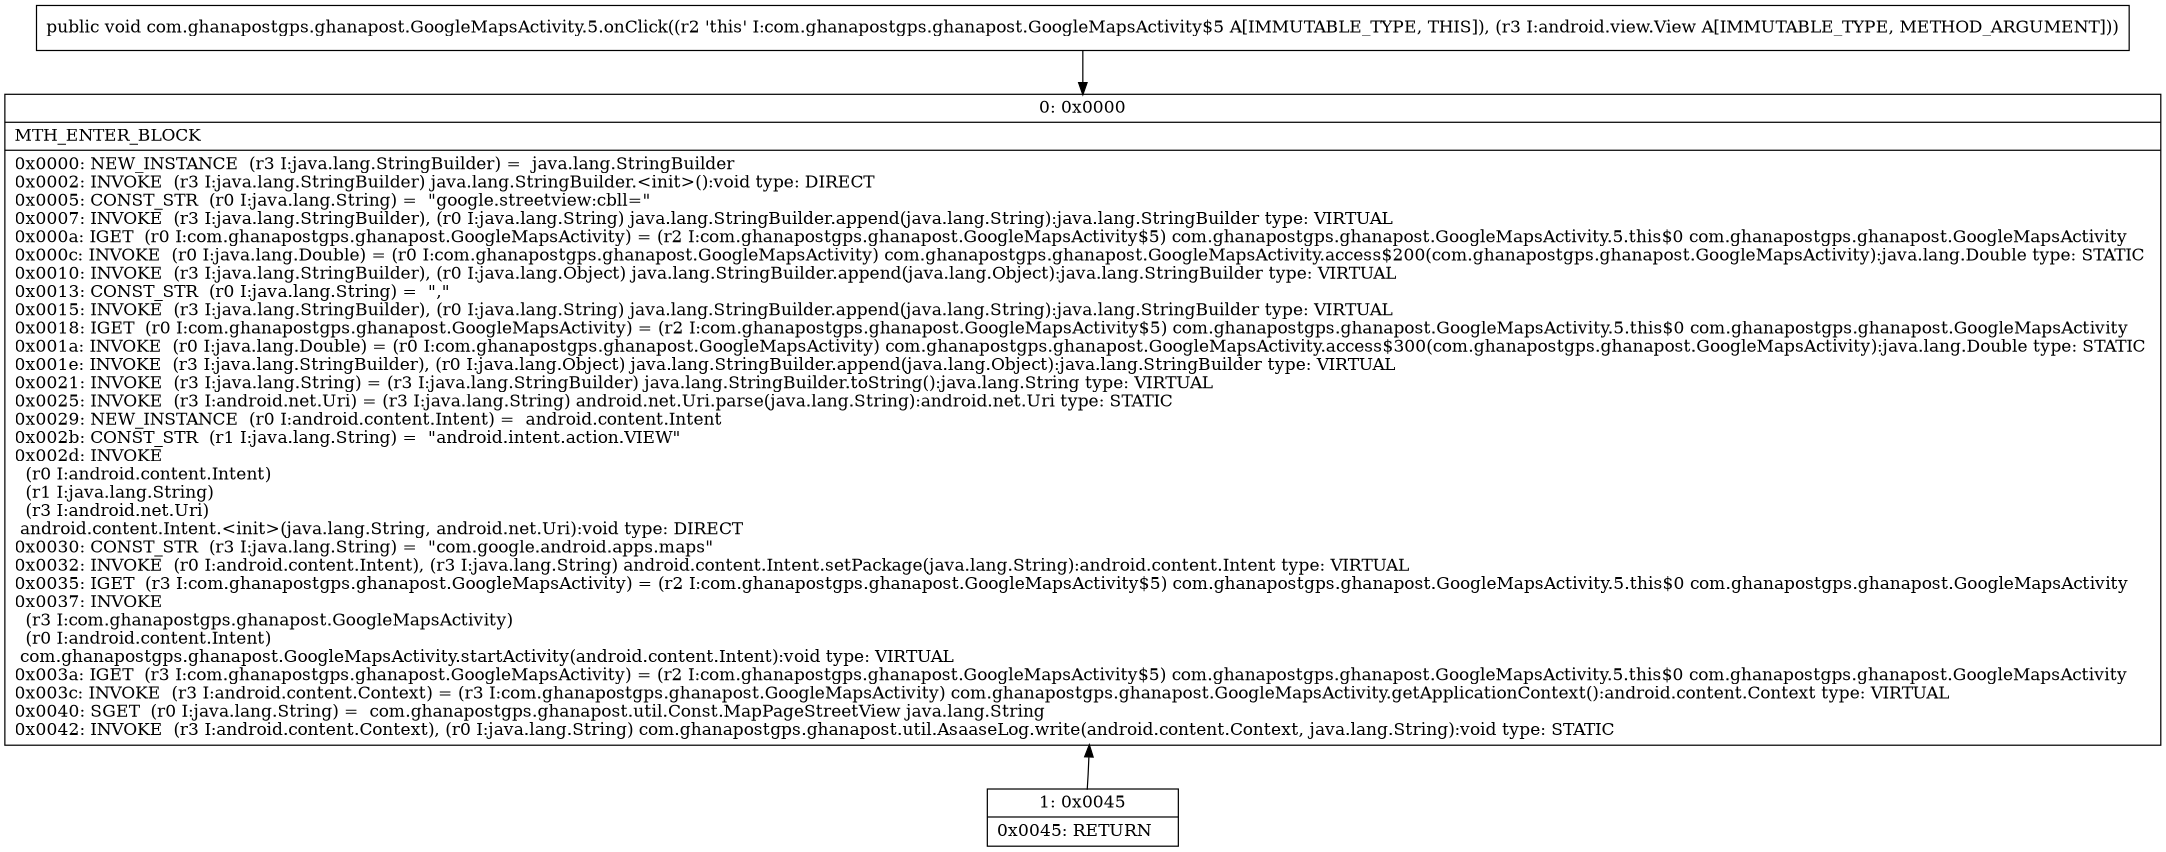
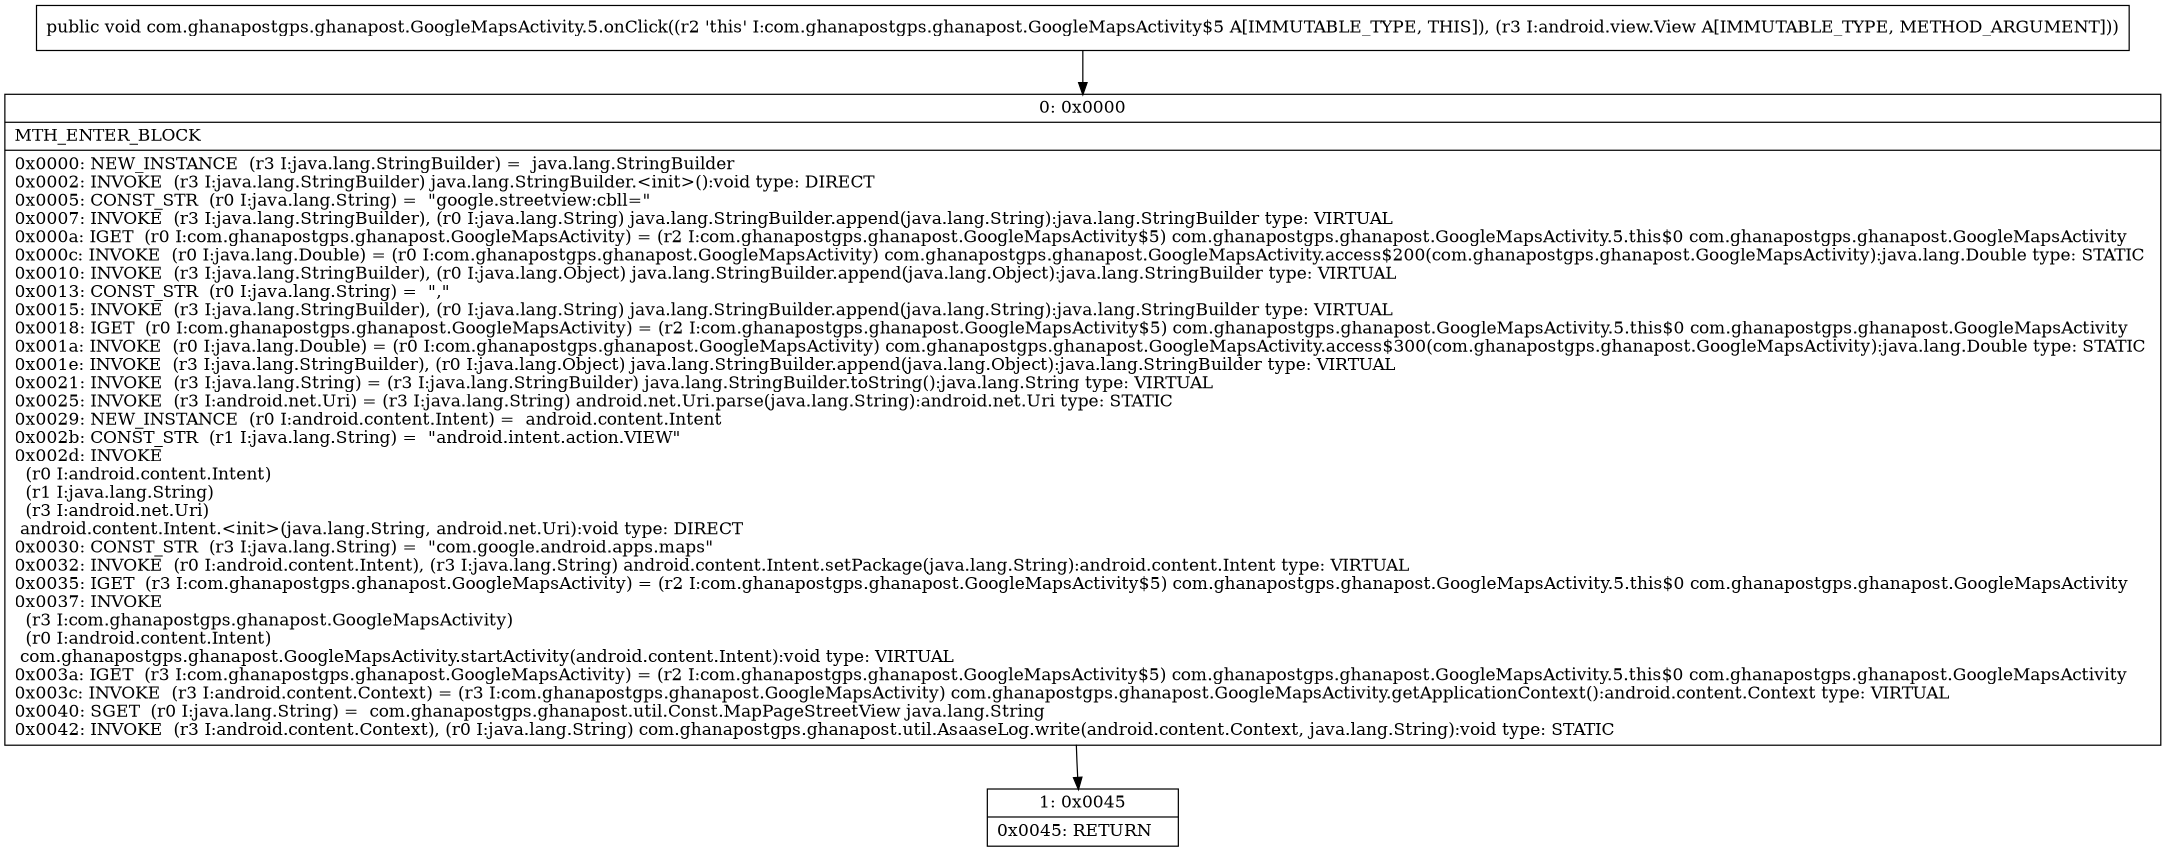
(1088, 773) -> (1077, 761)
